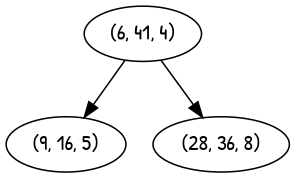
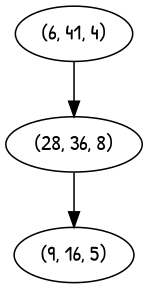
(109, 82) -> (74, 192)
